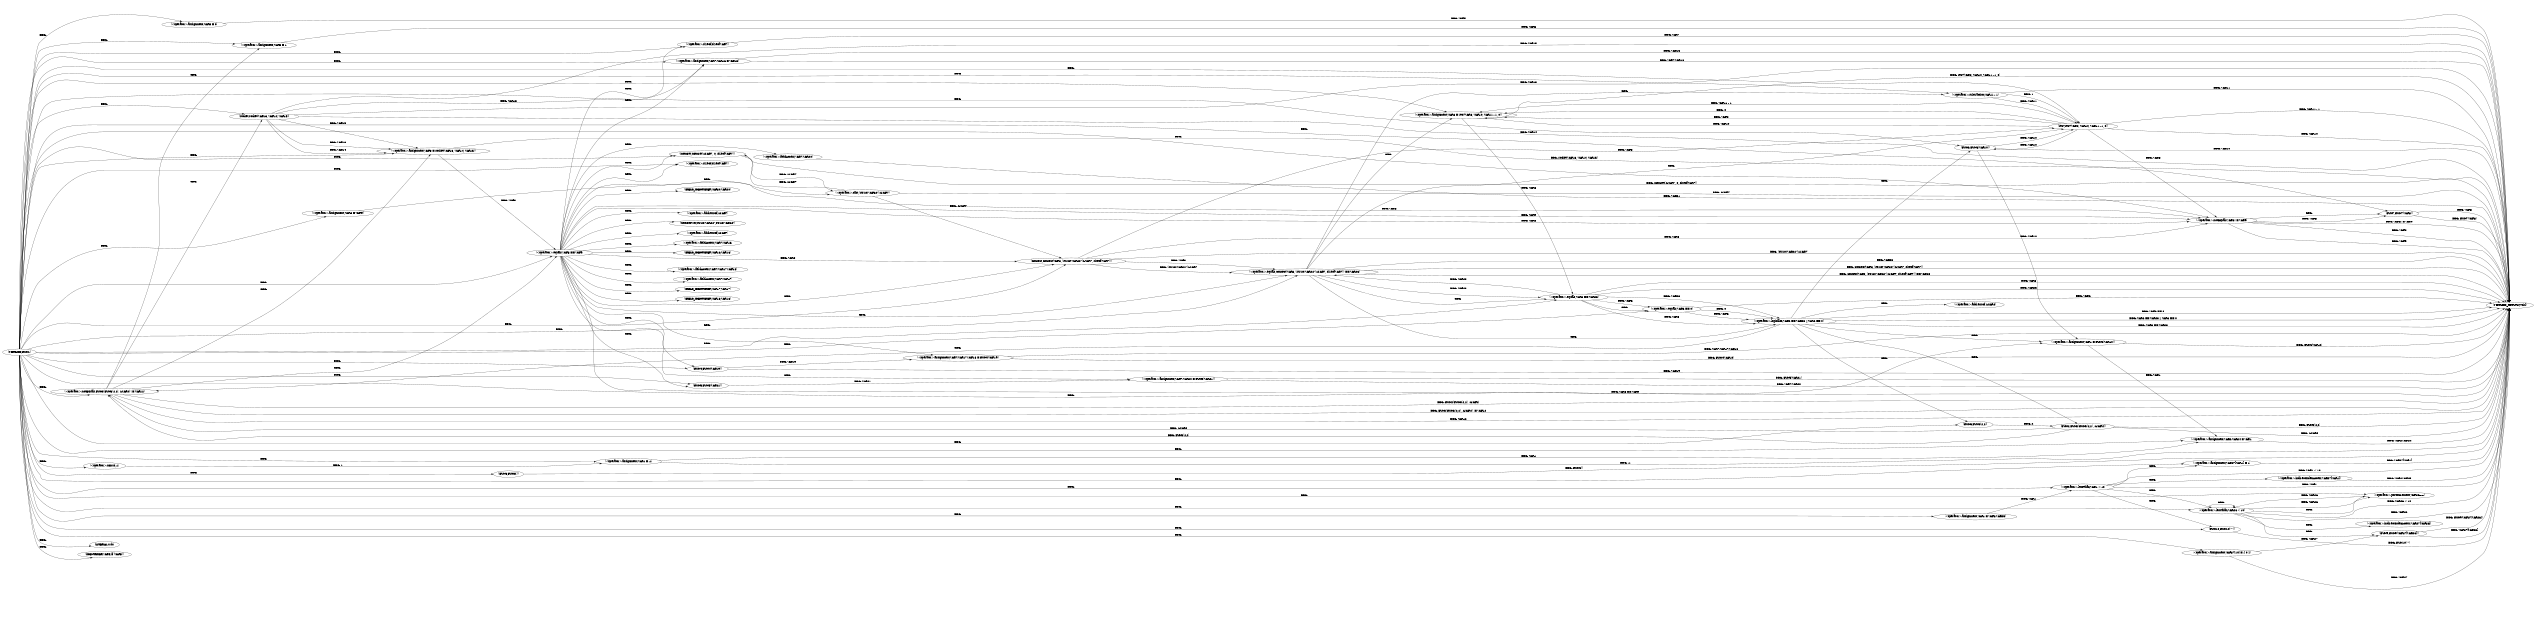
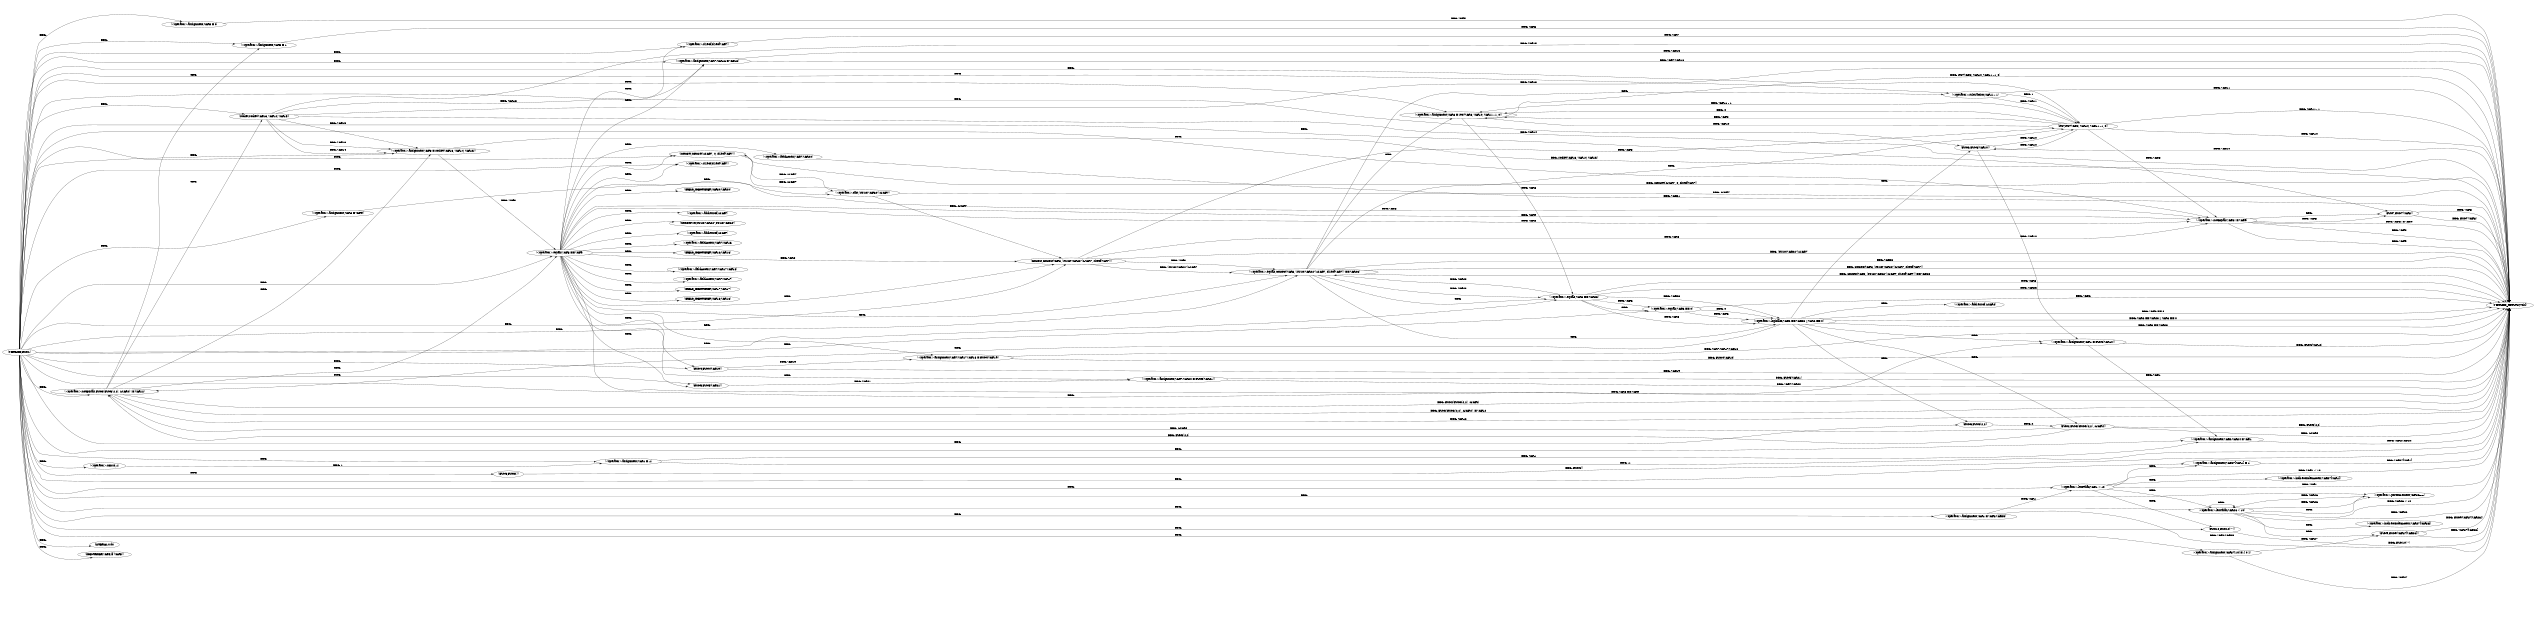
(2491, 460) -> (2358, 547)
